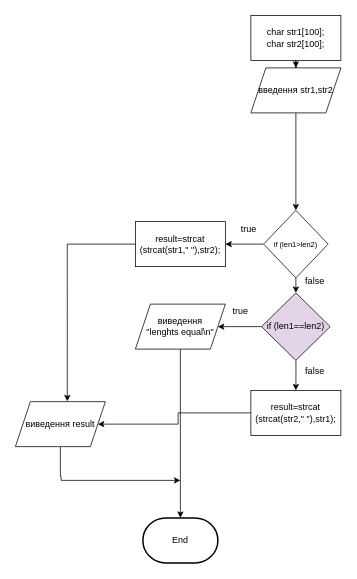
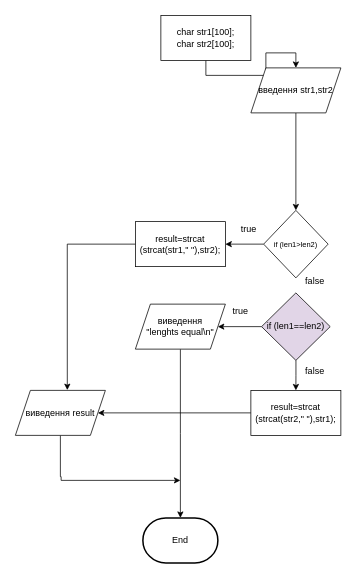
(296, 38) -> (206, 38)
(296, 286) -> none
(60, 424) -> (60, 413)
